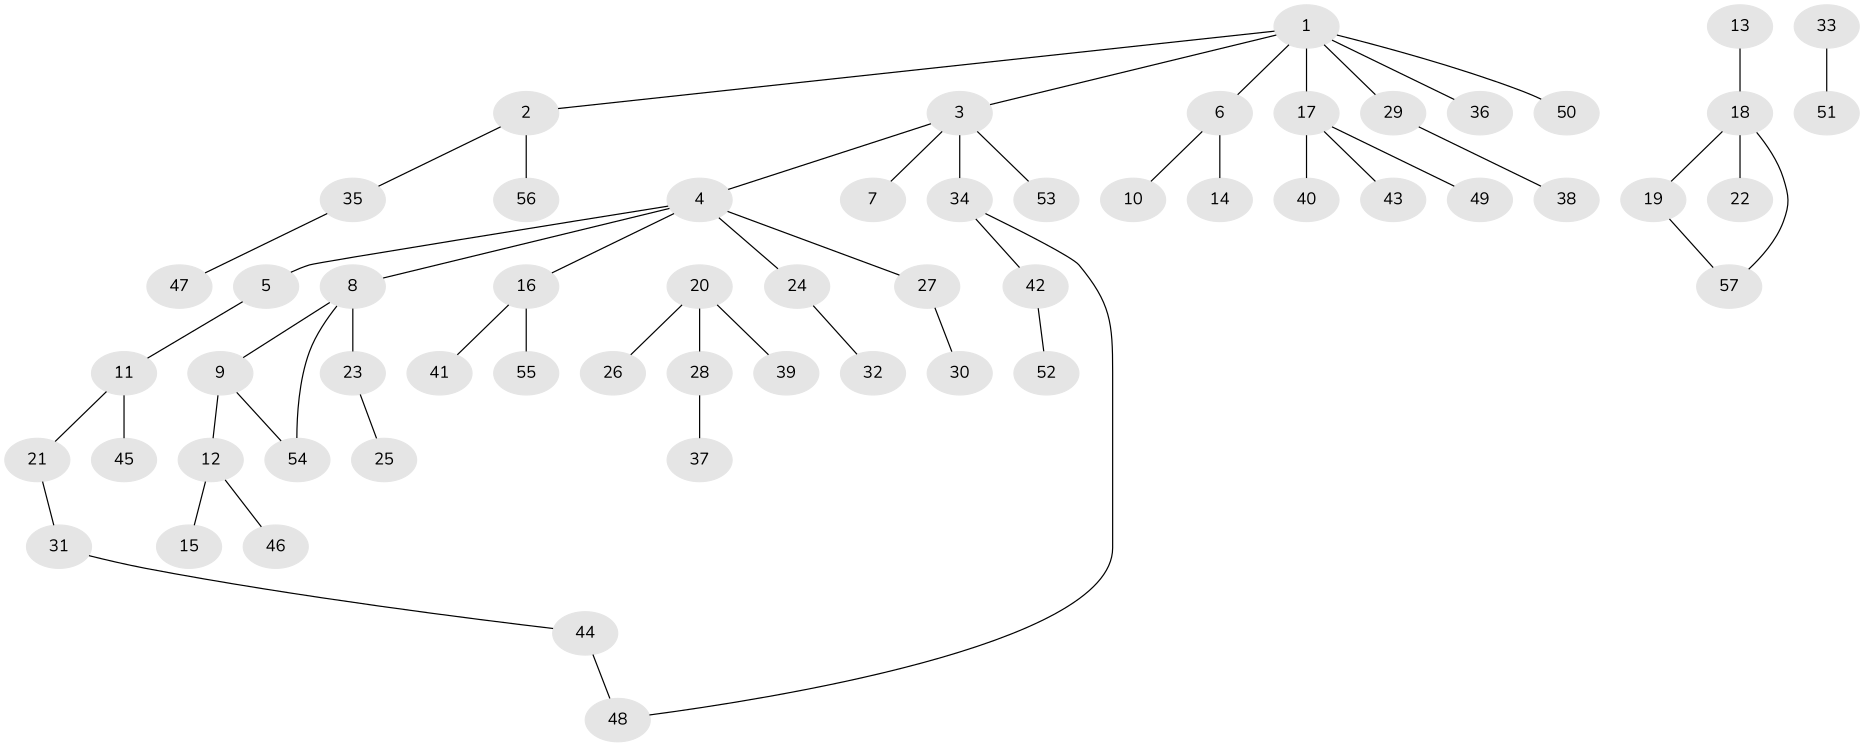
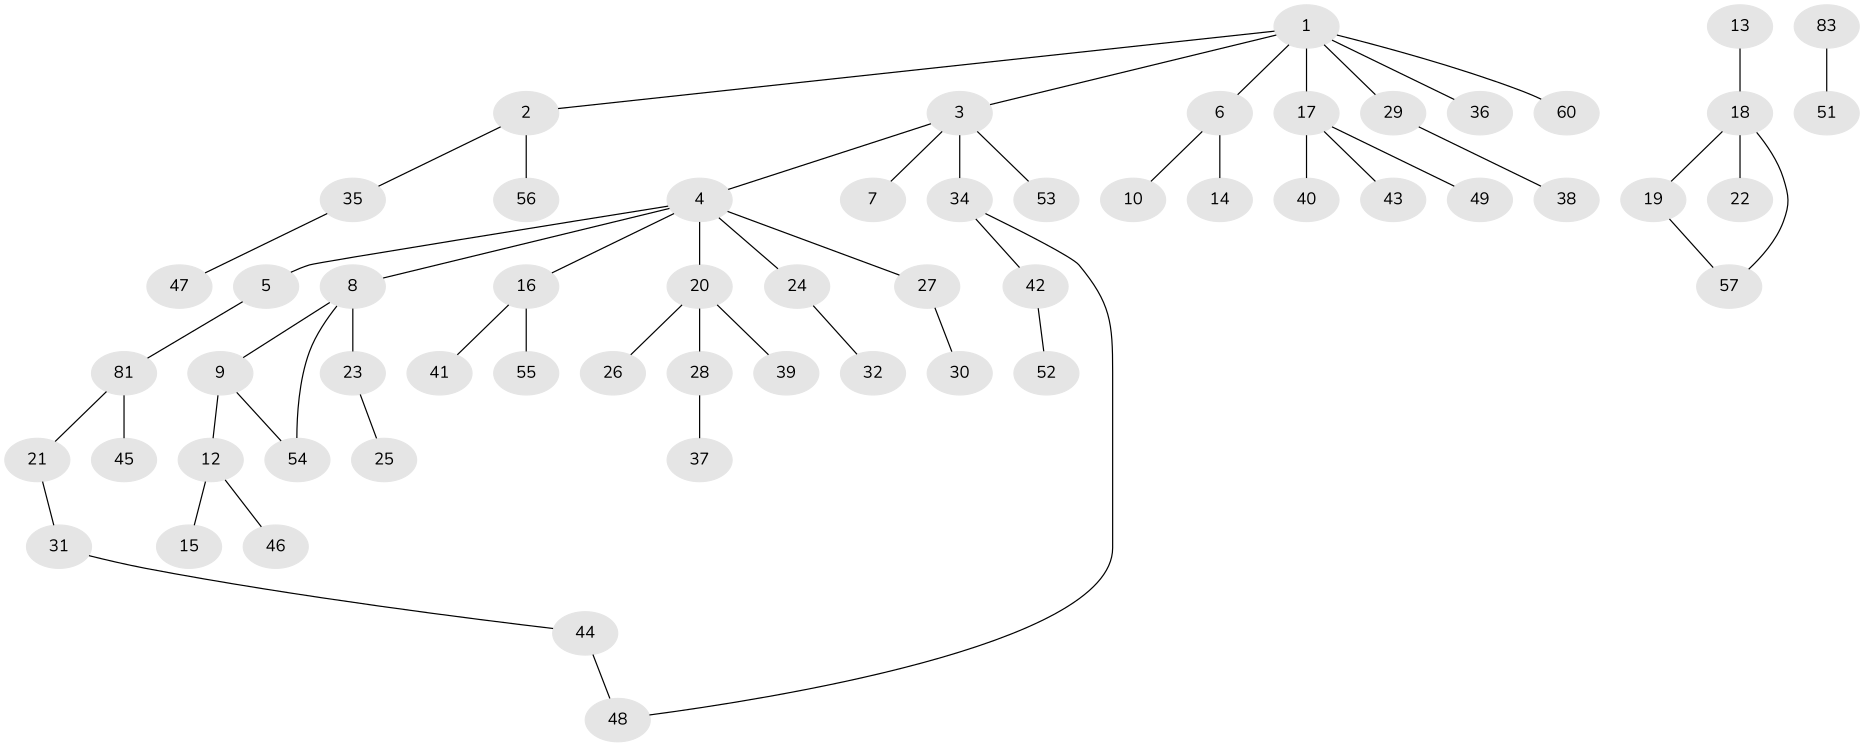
(1827, 26) -> (1827, 26)
(1567, 113) -> (1567, 113)
none -> (700, 243)
(124, 373) -> (124, 373)
